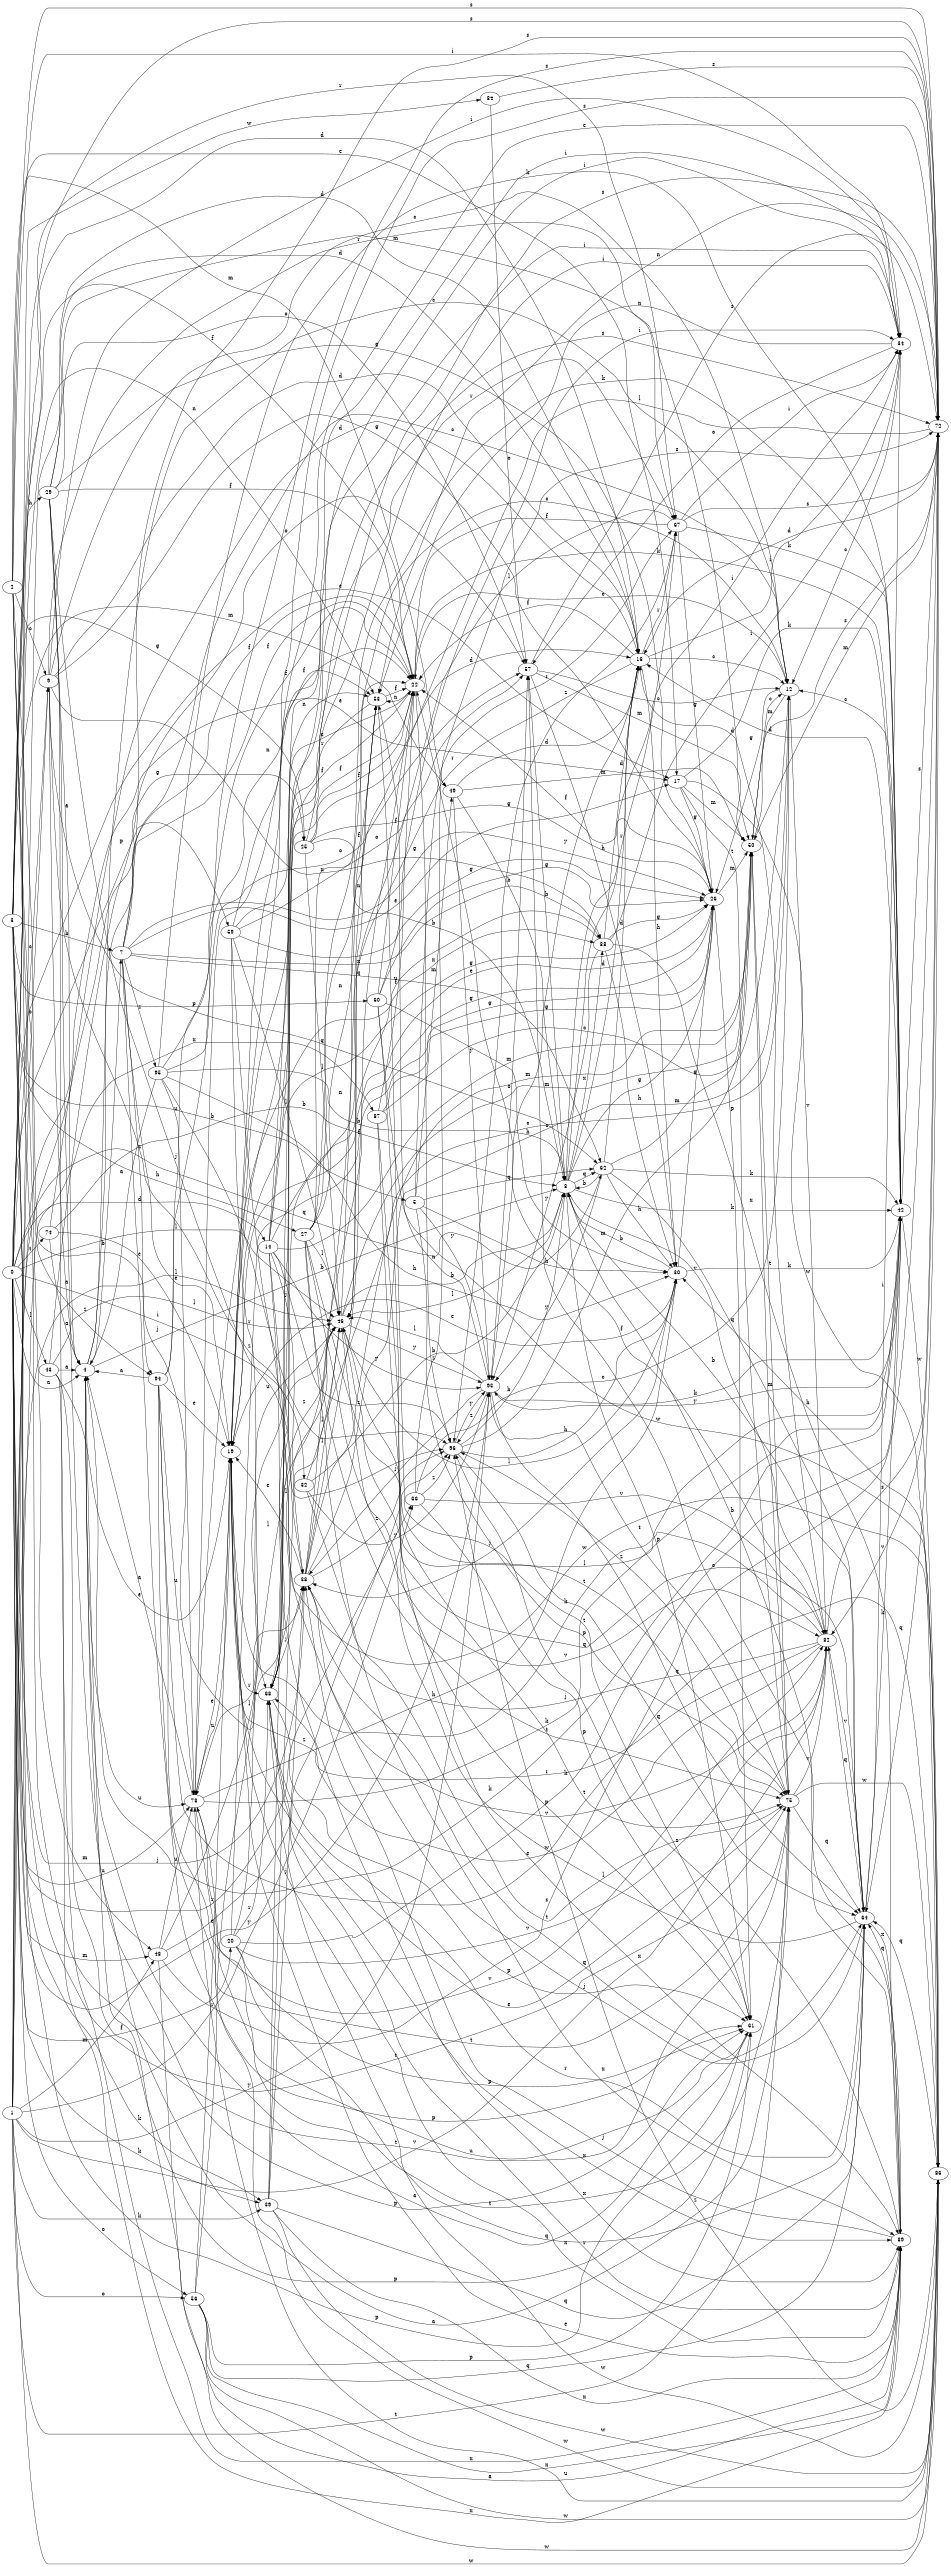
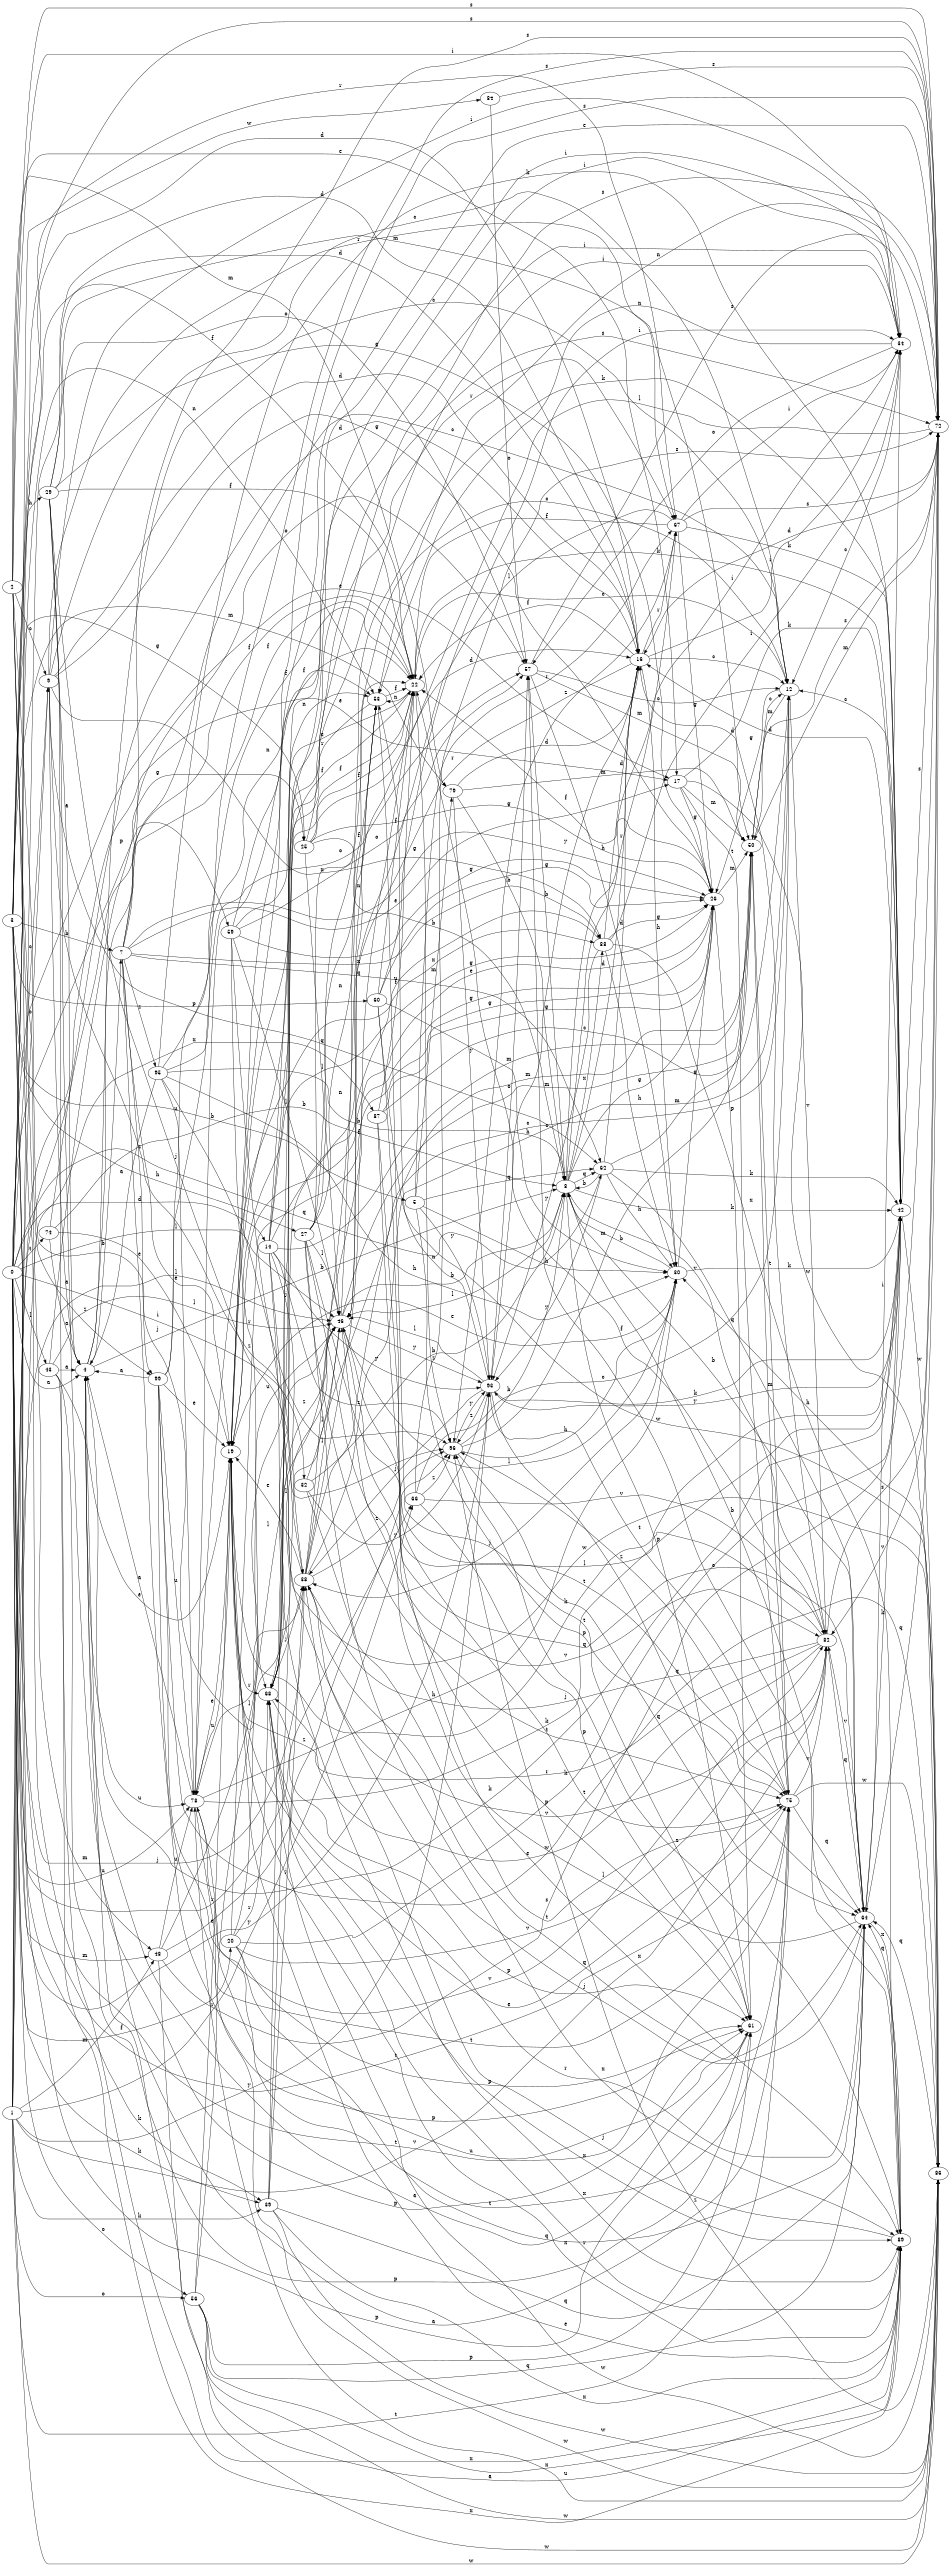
(453, 791) -> (453, 791)
(158, 1379) -> (158, 1379)
